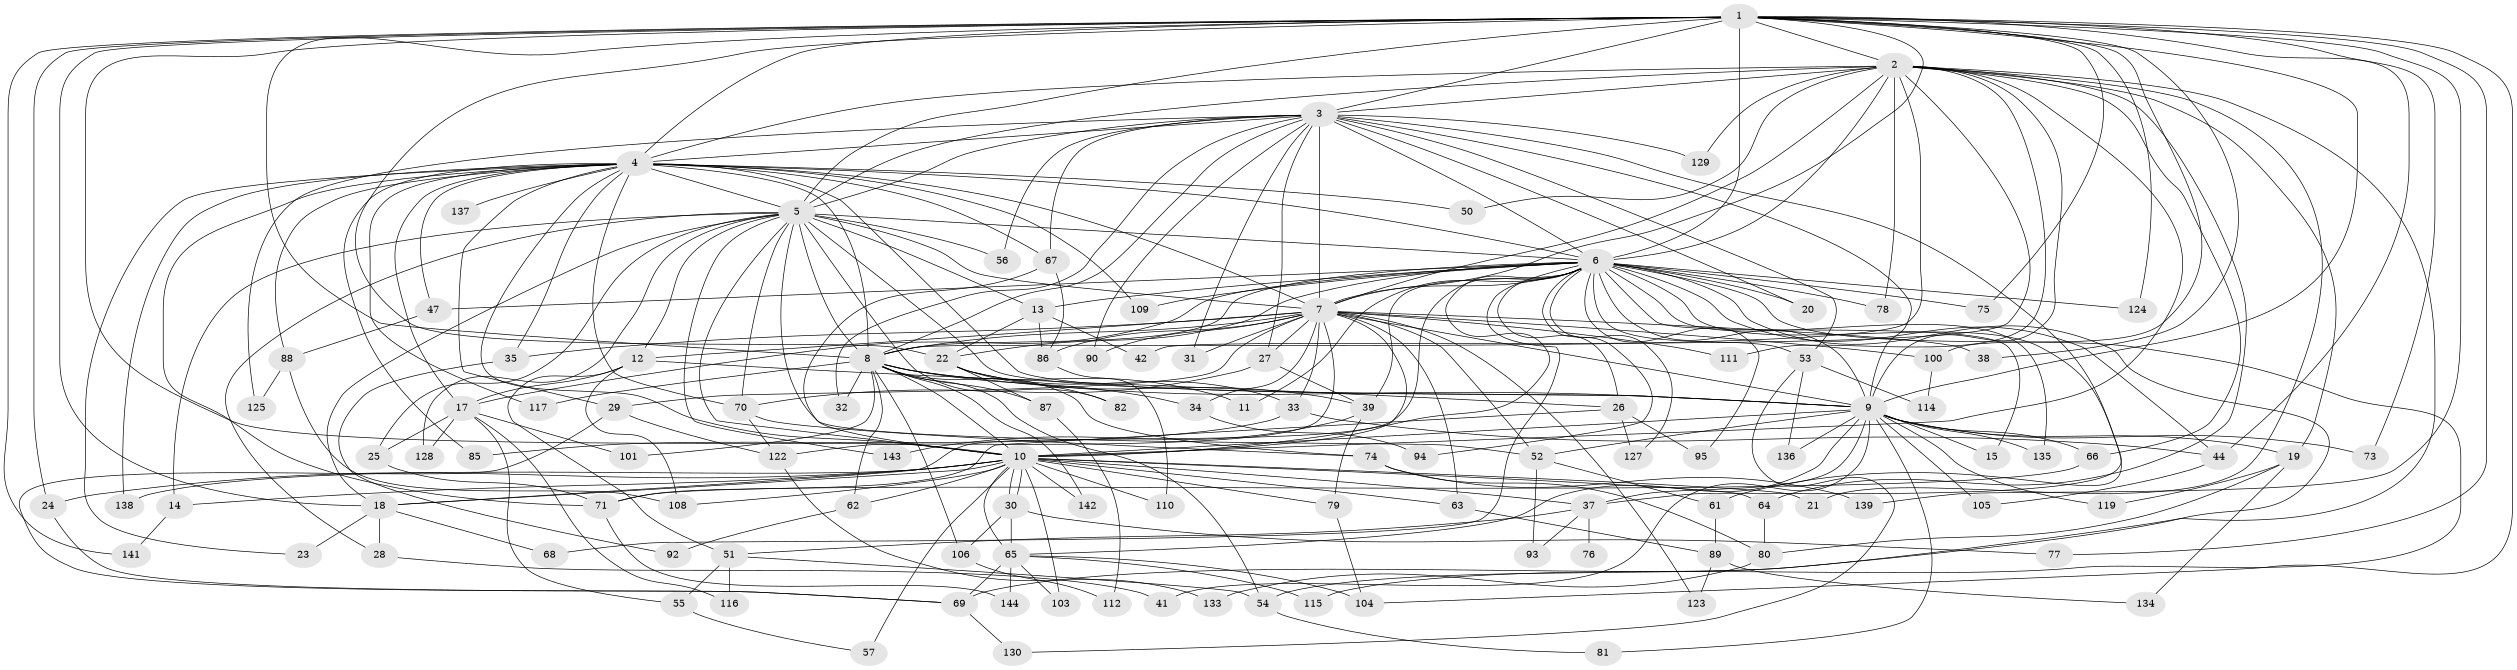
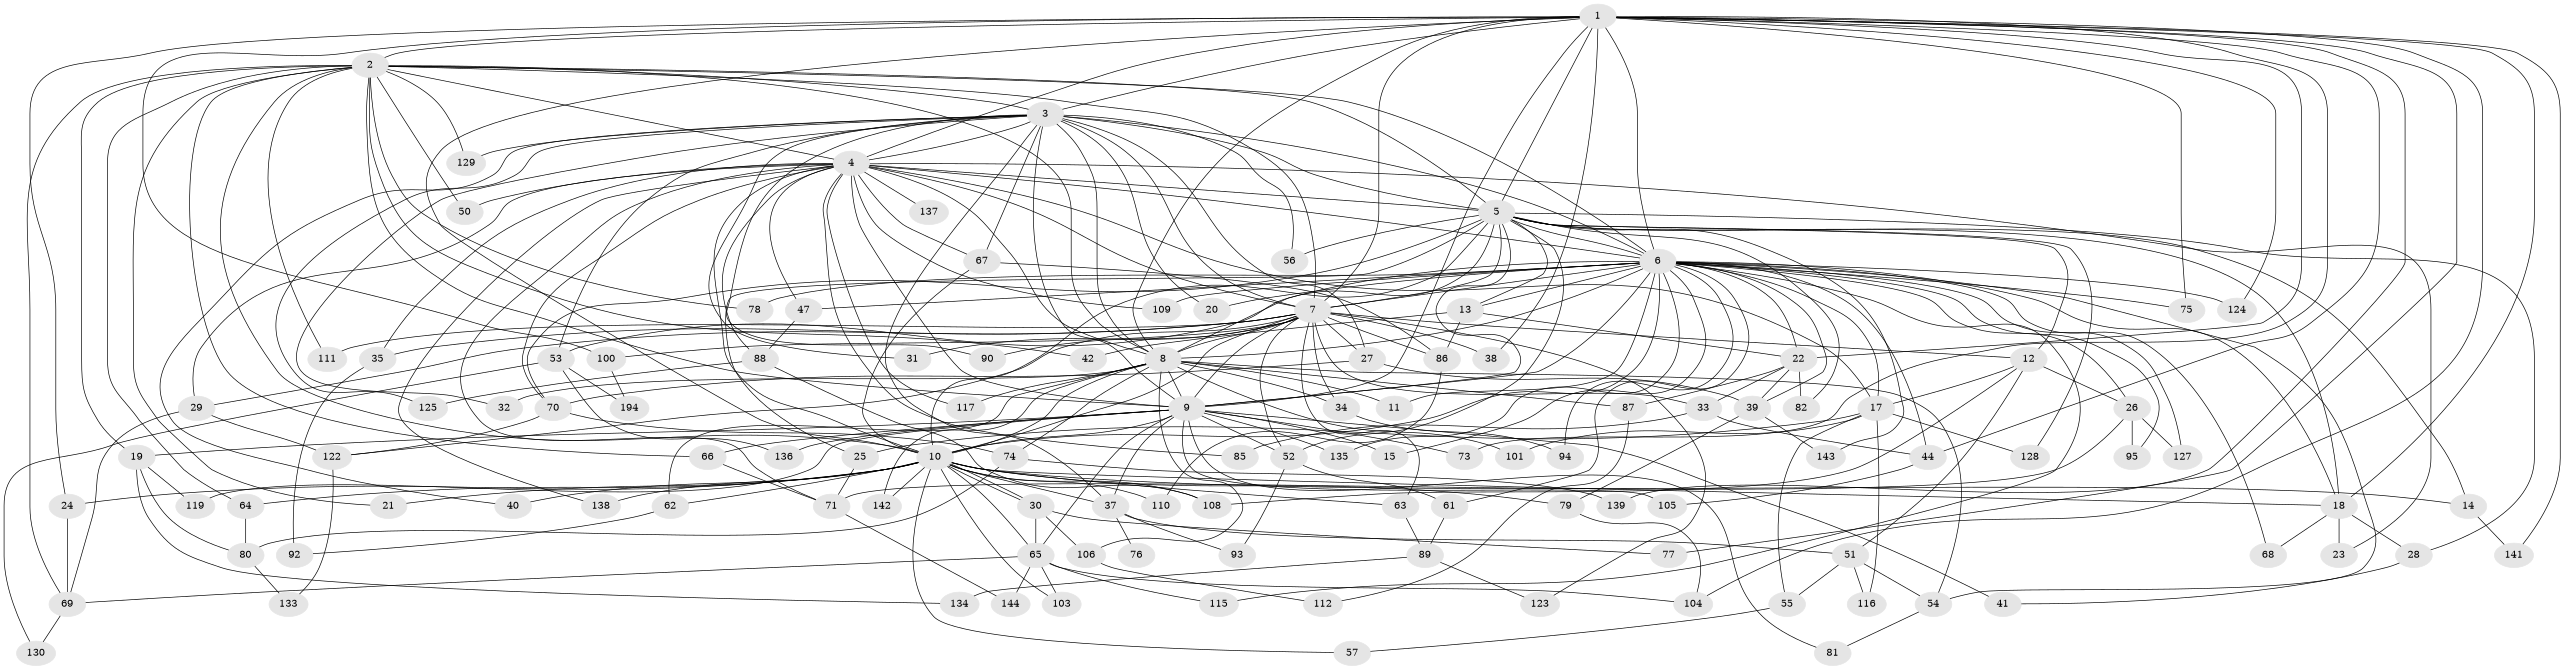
(1927, 408) -> (630, 408)
none -> (513, 506)
